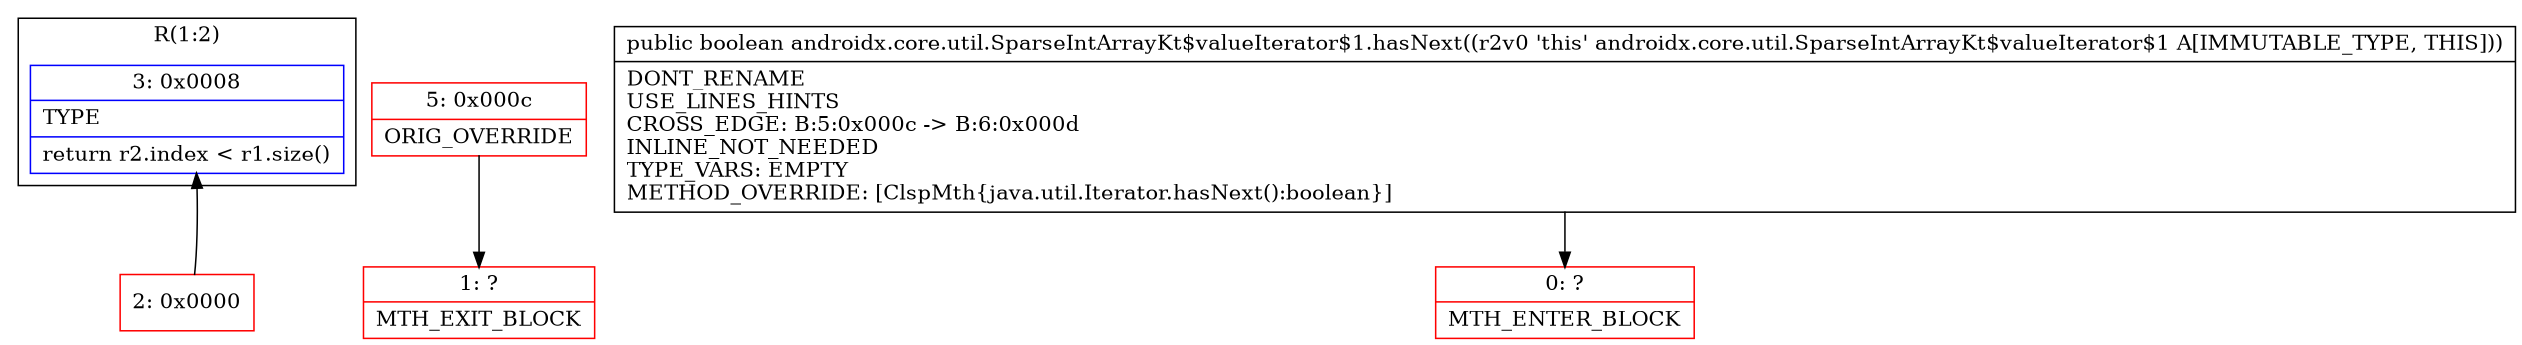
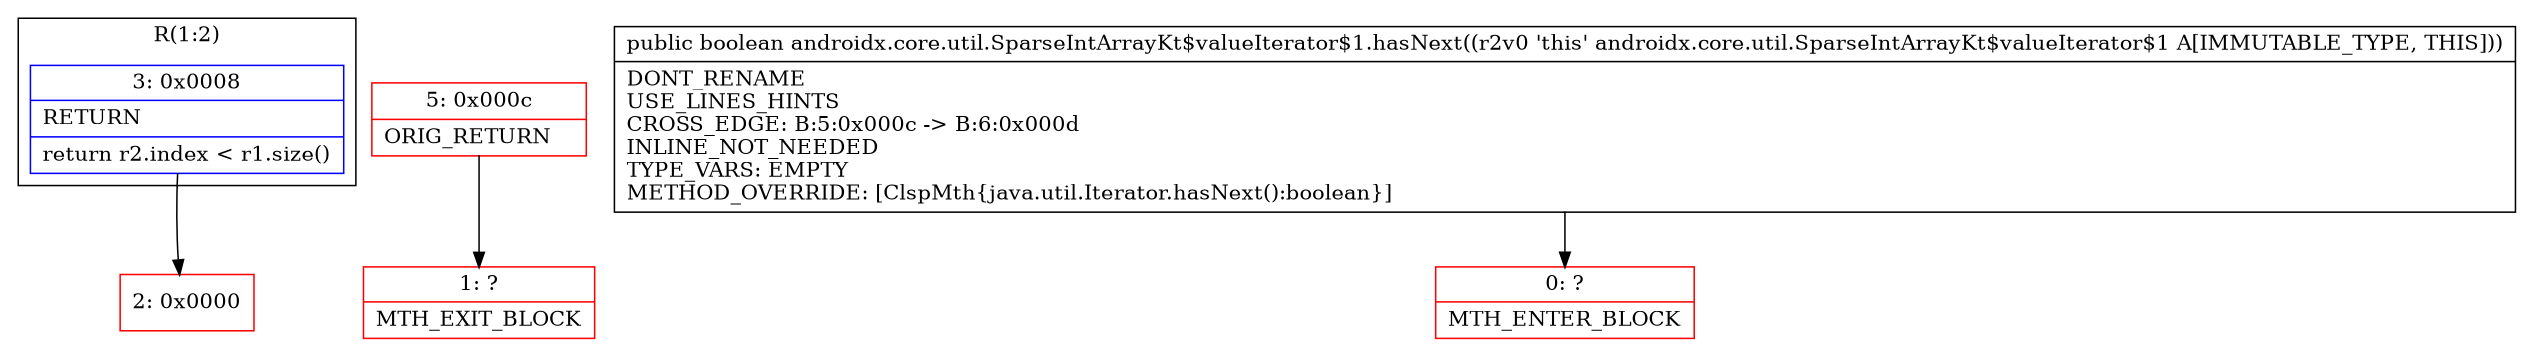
(72, 118) -> (92, 118)
(479, 137) -> (468, 137)
(197, 232) -> (177, 216)
